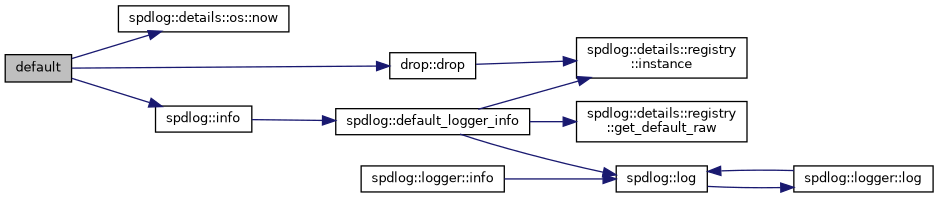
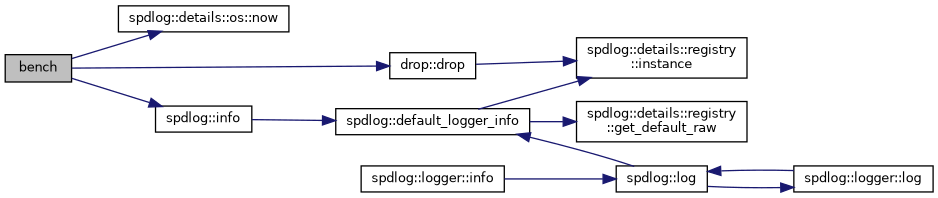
(38, 68) -> (38, 68)
(531, 155) -> (582, 151)
